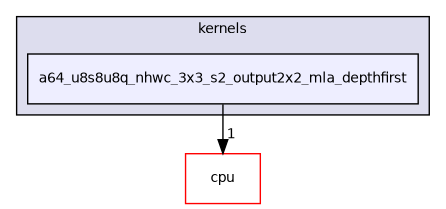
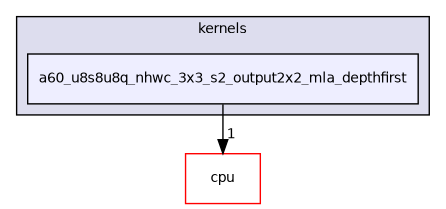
(223, 79) -> (223, 79)
